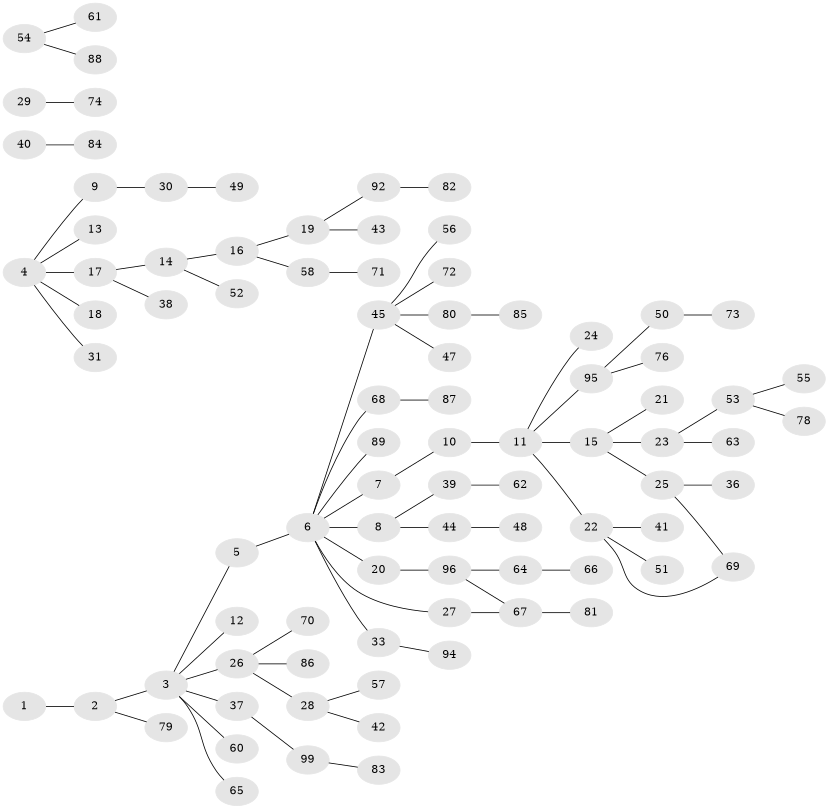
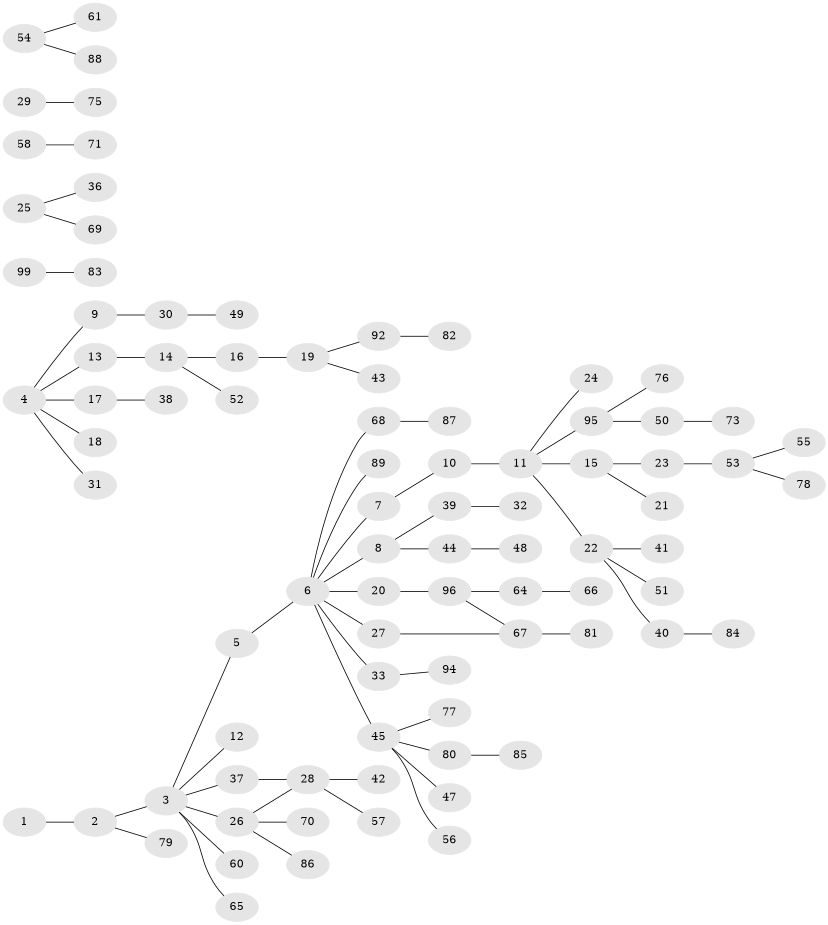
(95, 102) -> (95, 102)
(273, 262) -> none
(131, 267) -> (131, 358)
(450, 272) -> (450, 713)
(733, 443) -> none
(627, 464) -> none
(521, 485) -> (521, 506)
(649, 594) -> (627, 591)
(272, 733) -> (273, 780)
